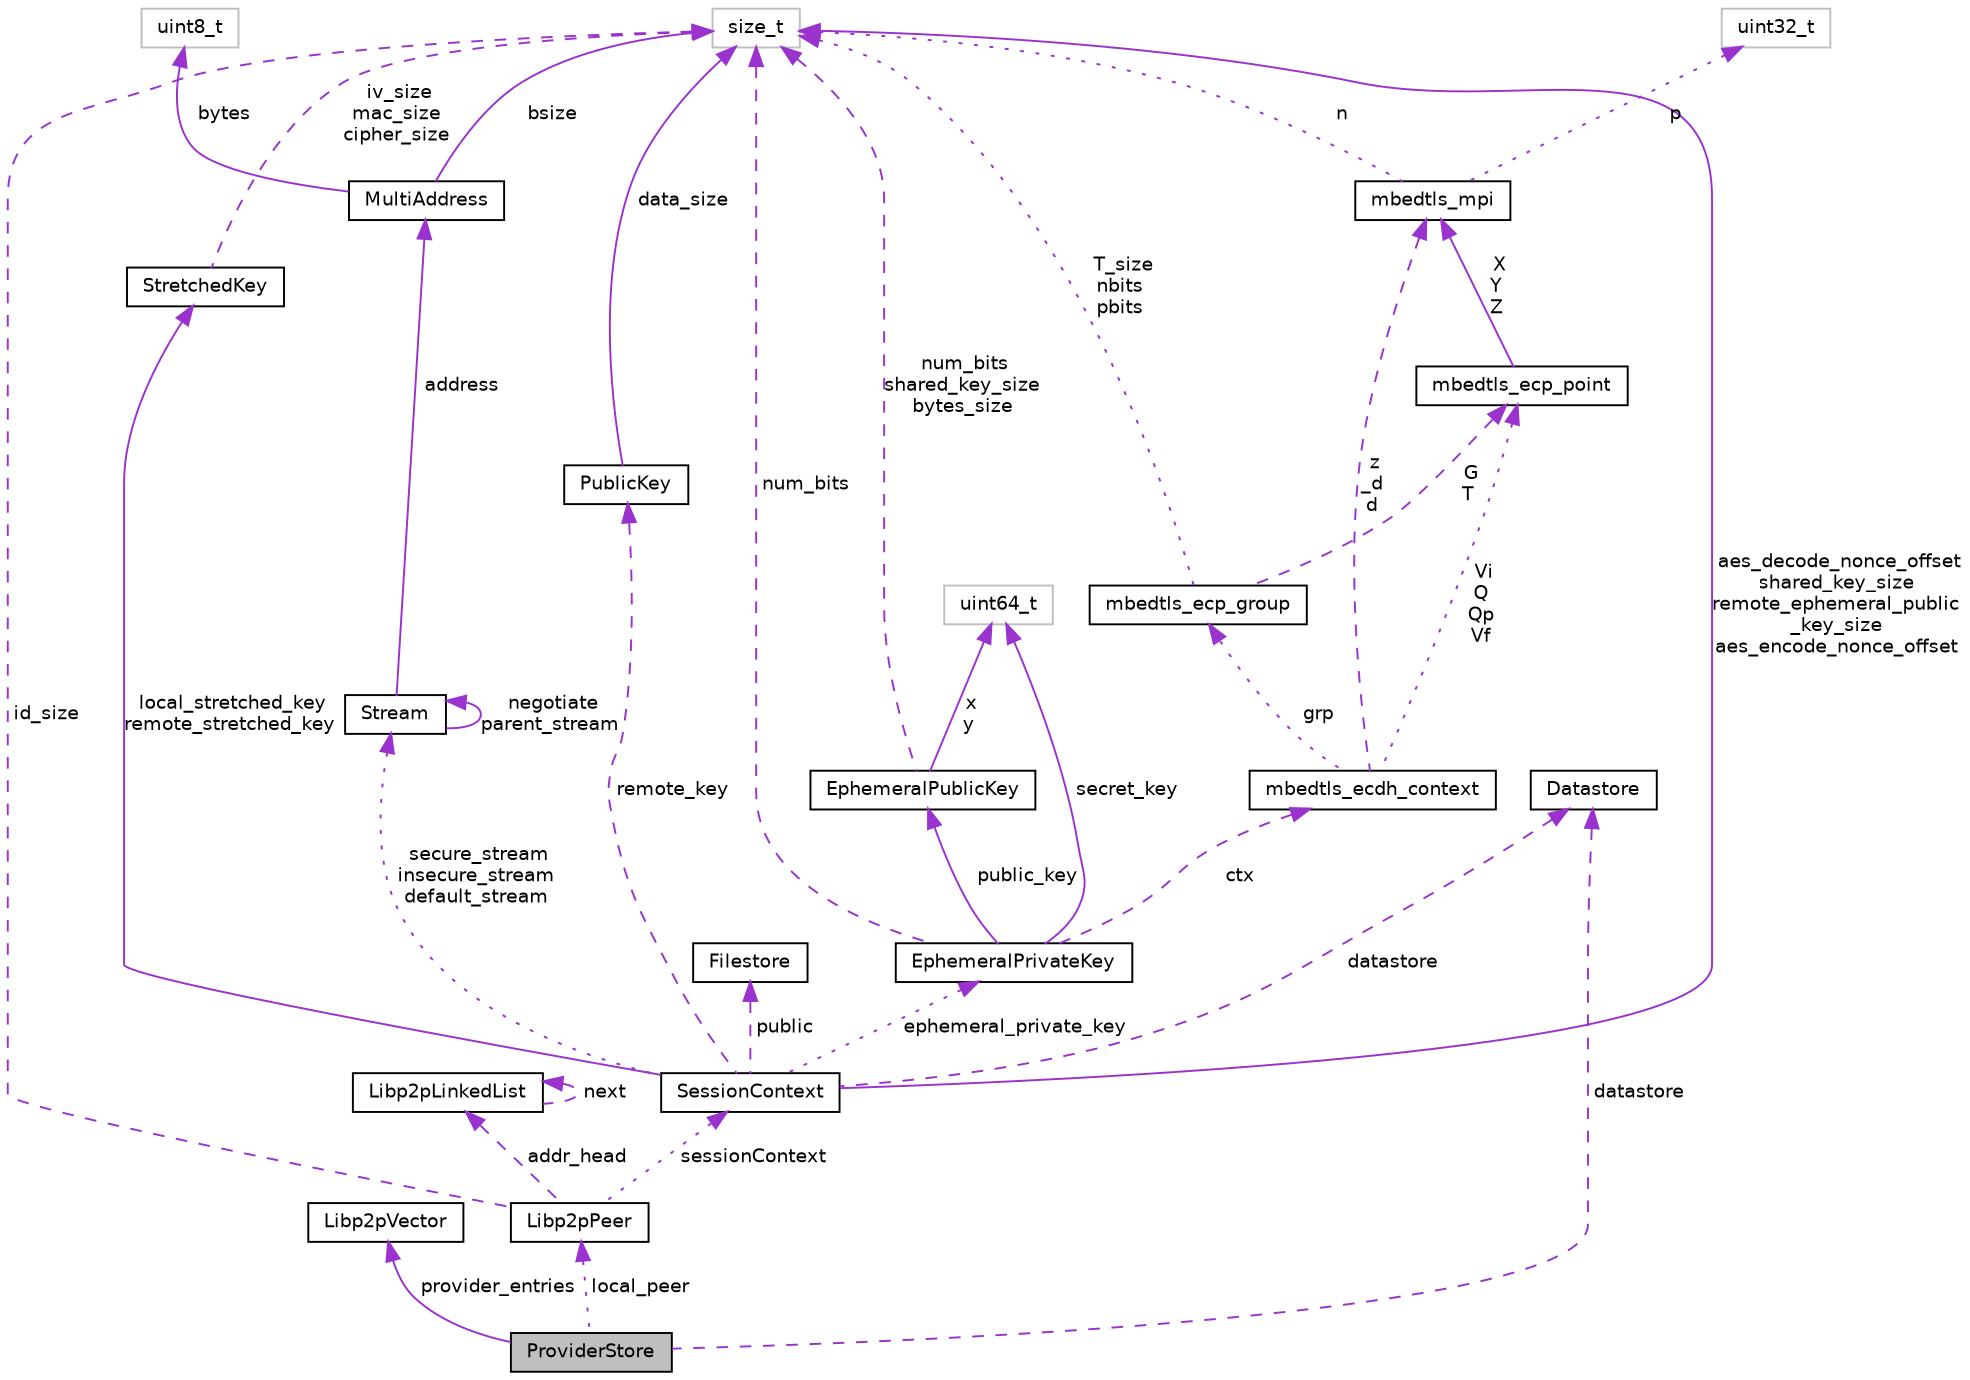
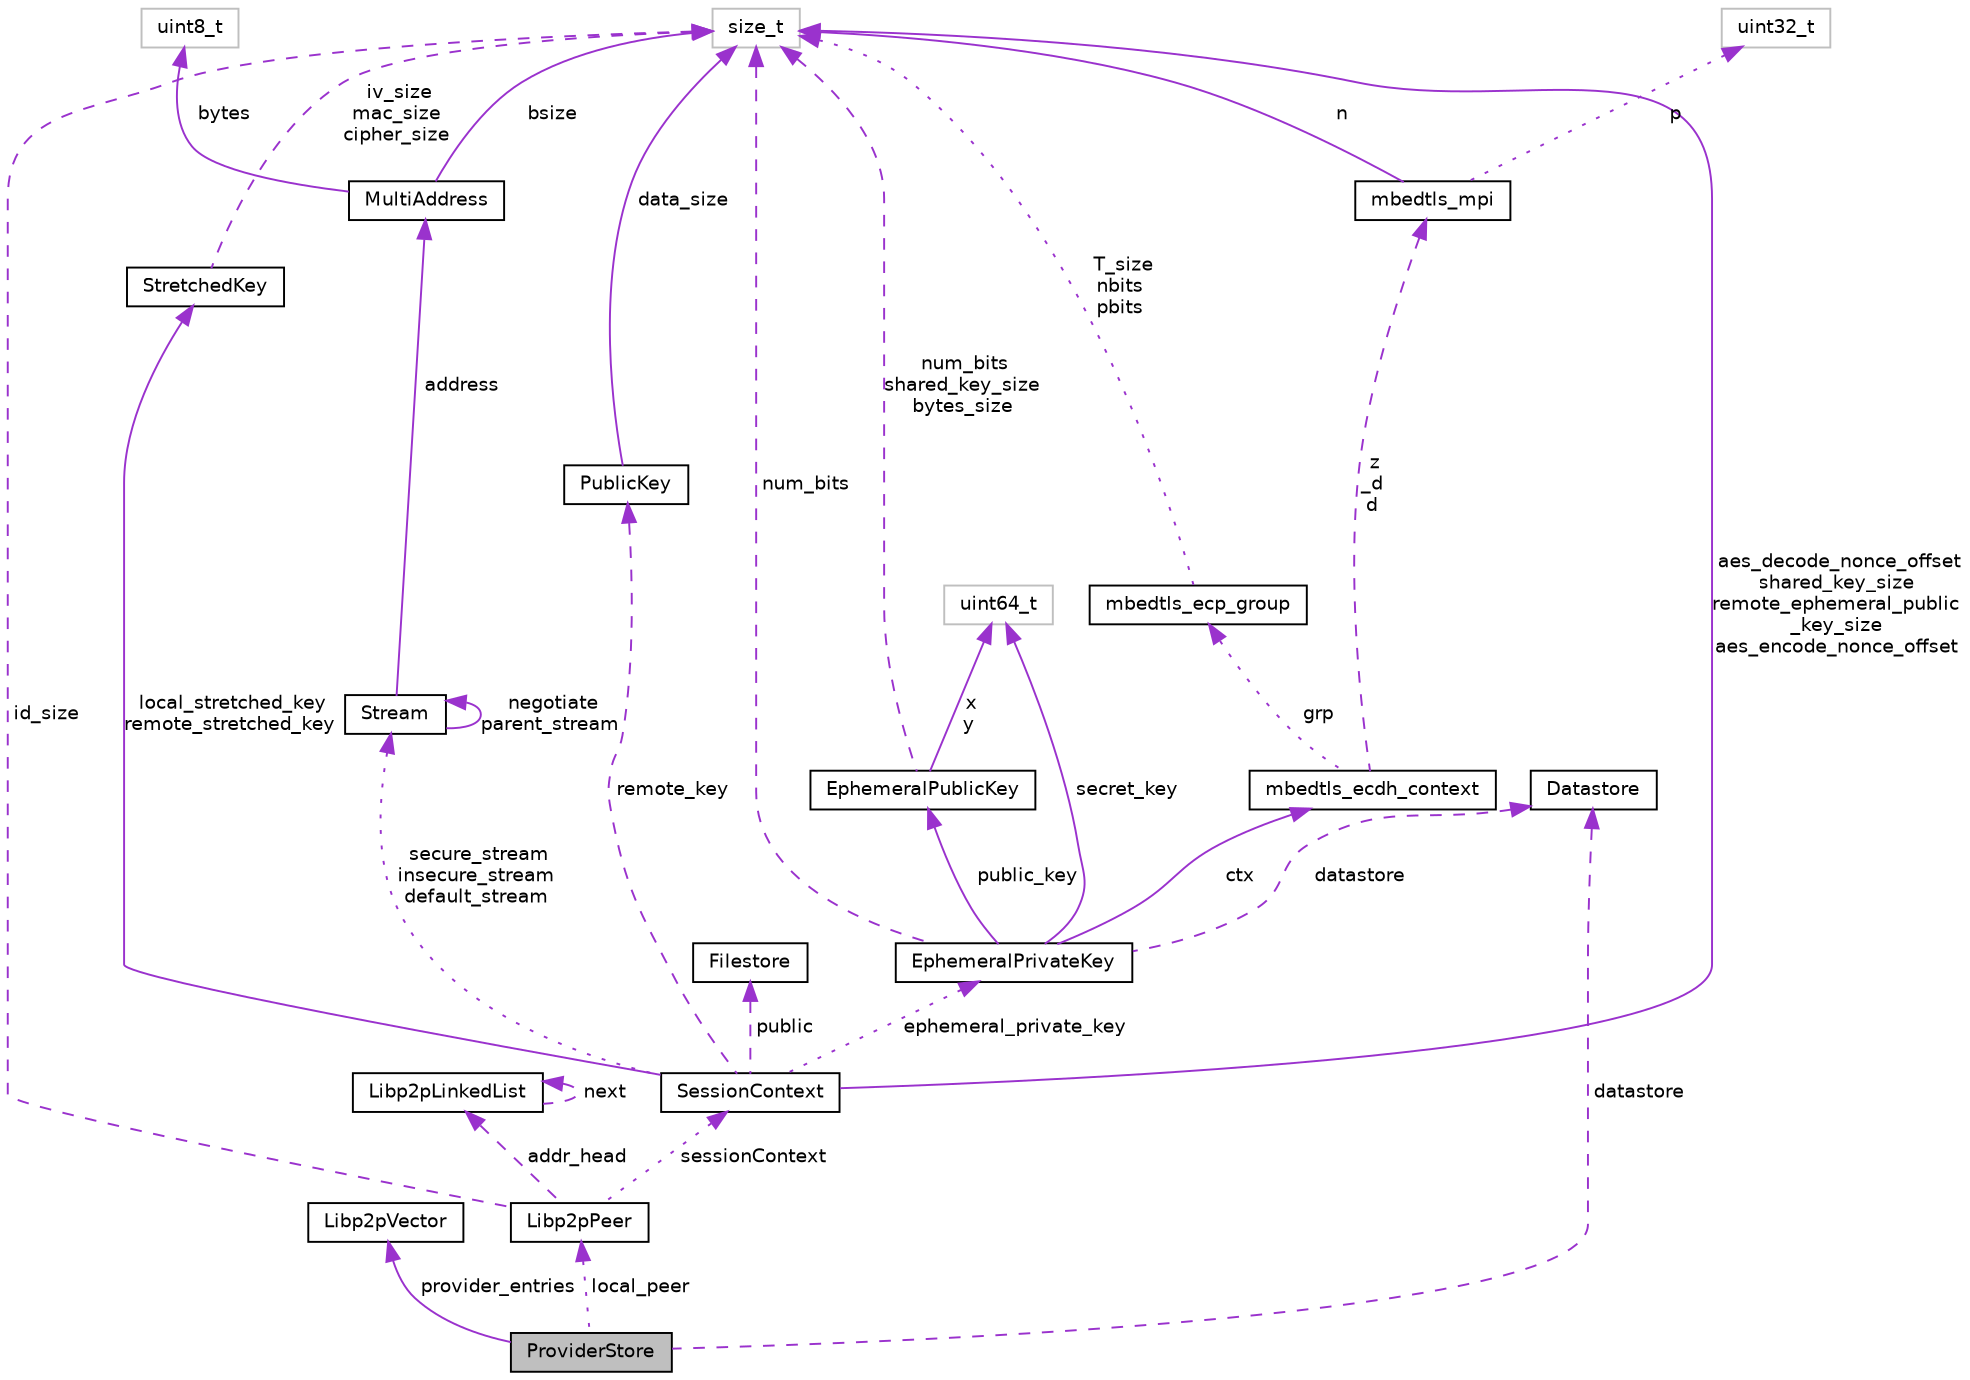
(1122, 69) -> (1122, 69)
(1522, 386) -> none
(1174, 877) -> (1174, 877)
(1217, 1010) -> (1306, 847)
